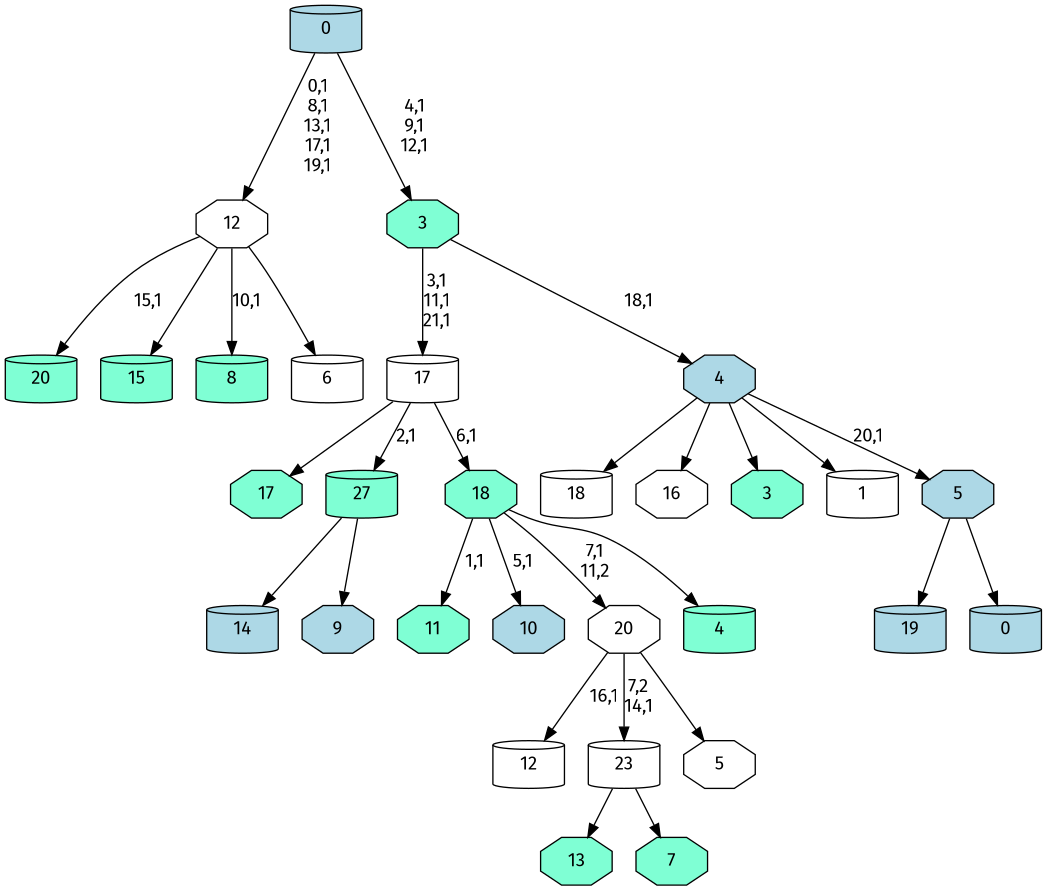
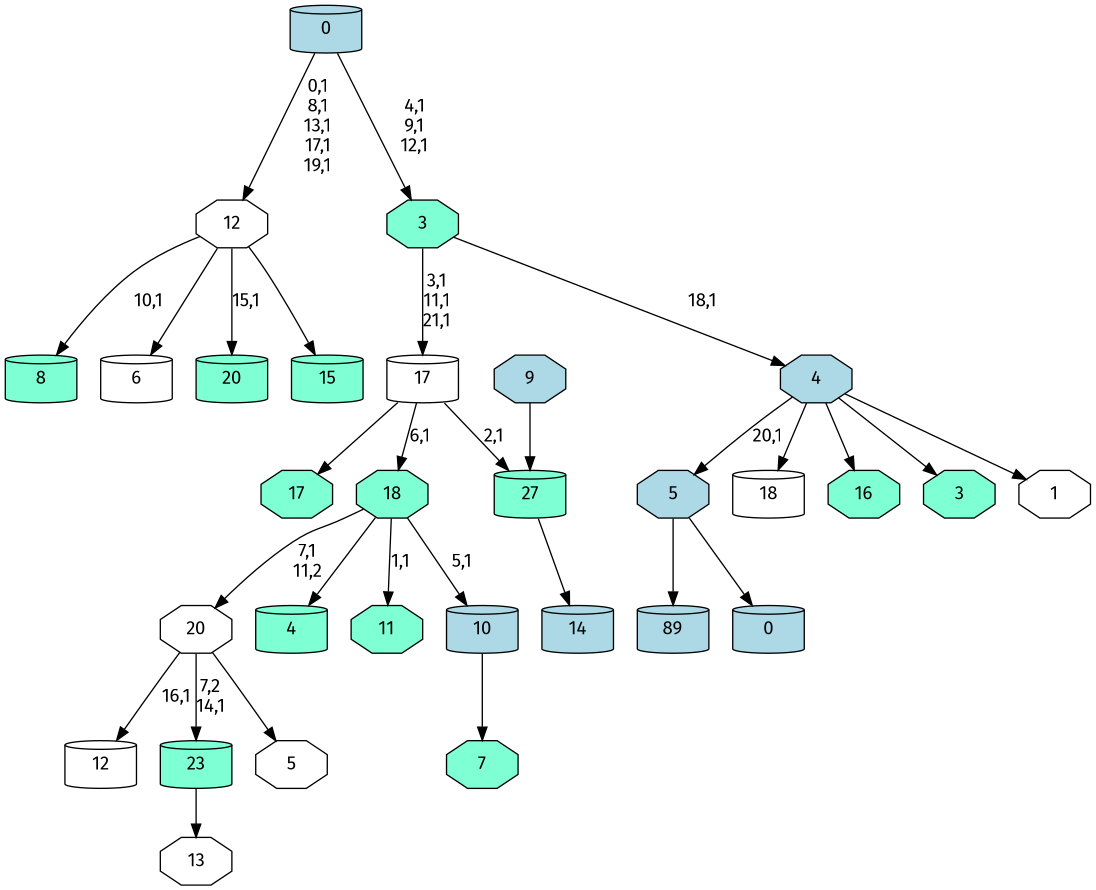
(672, 494) -> (864, 494)
(863, 494) -> (1055, 494)
(351, 555) -> (530, 430)
(529, 629) -> (482, 629)
(910, 629) -> (673, 629)
(624, 765) -> (196, 765)
(645, 807) -> (482, 690)
(576, 861) -> (196, 861)
